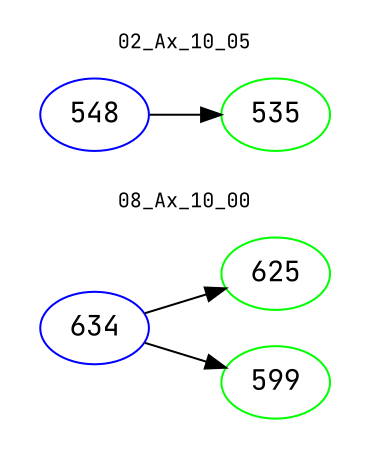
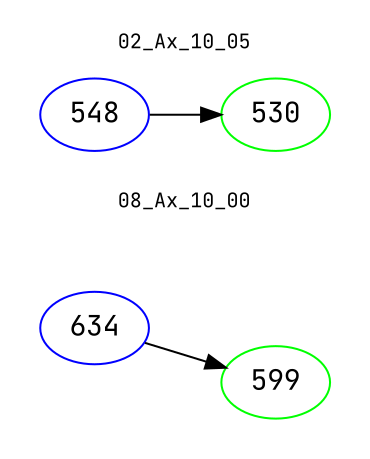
(276, 115) -> (276, 115)
(276, 274) -> none
